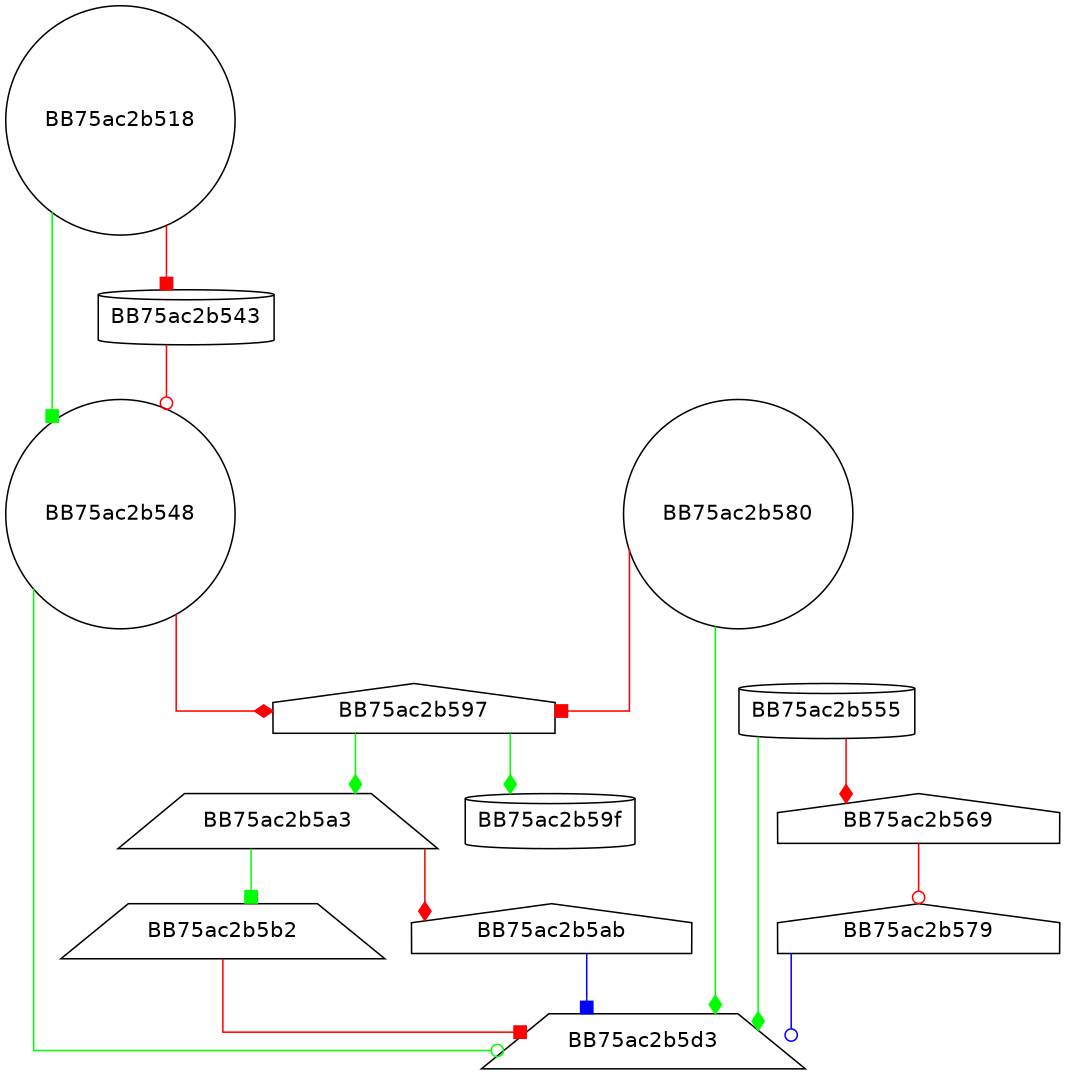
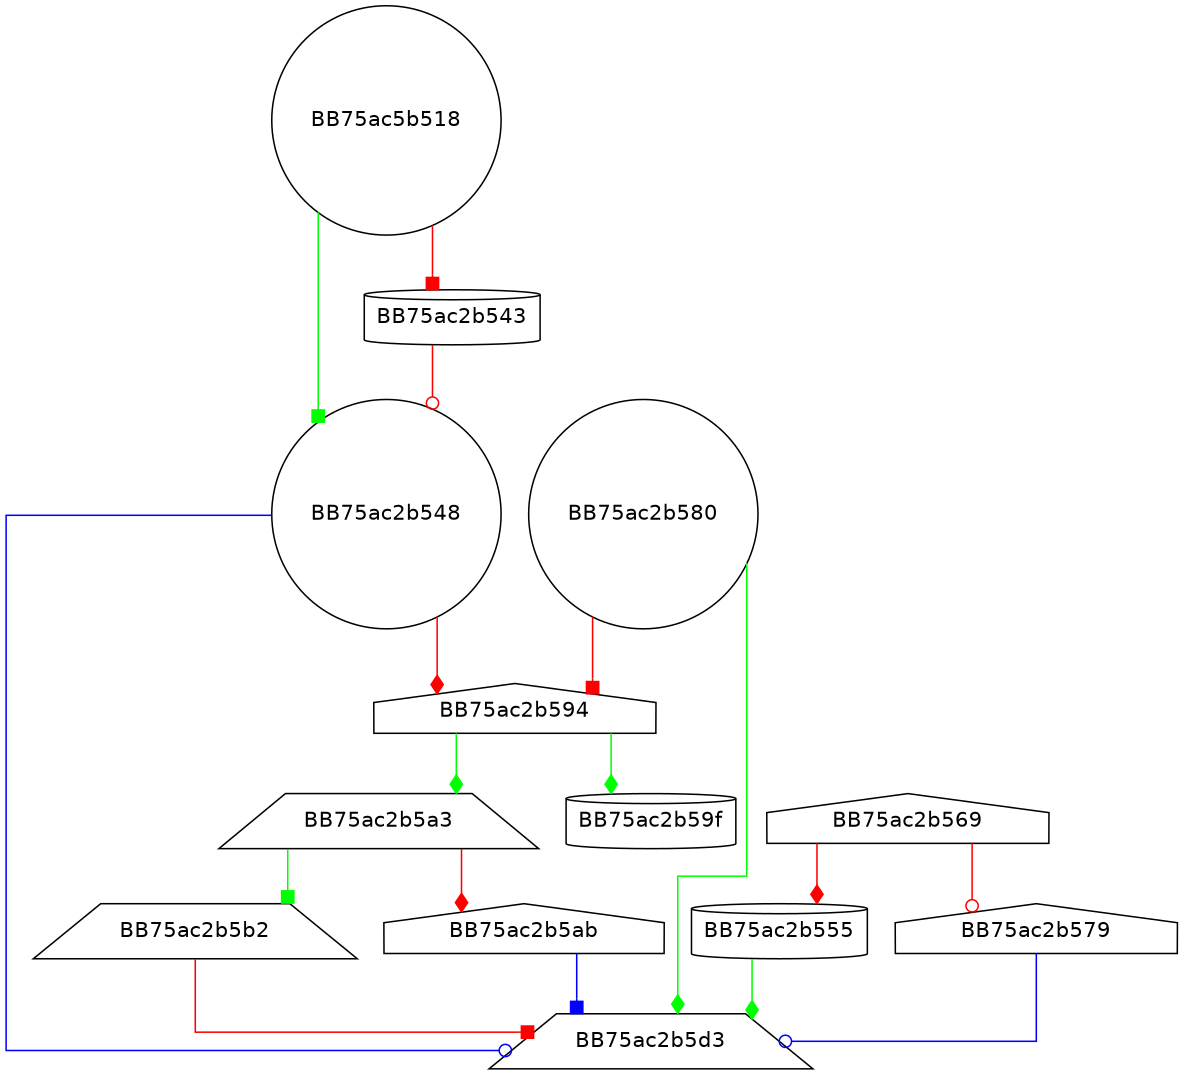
(120, 120) -> (386, 120)
(414, 711) -> (515, 711)
(846, 762) -> (817, 864)
(34, 1048) -> (6, 897)
